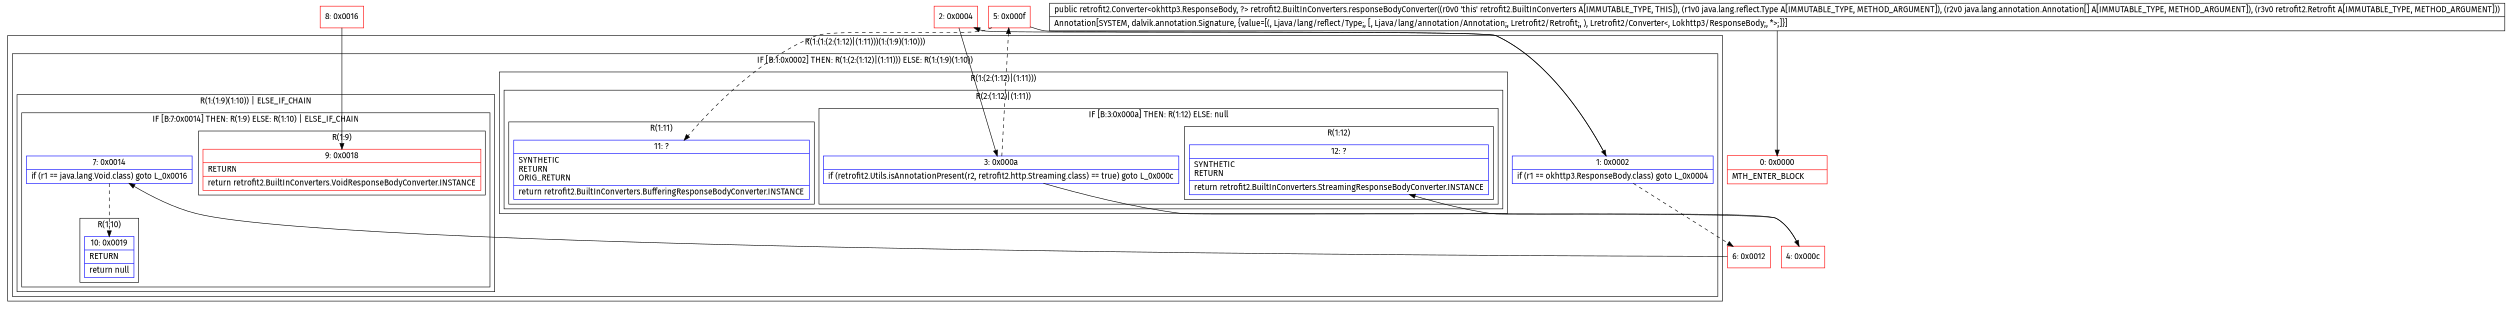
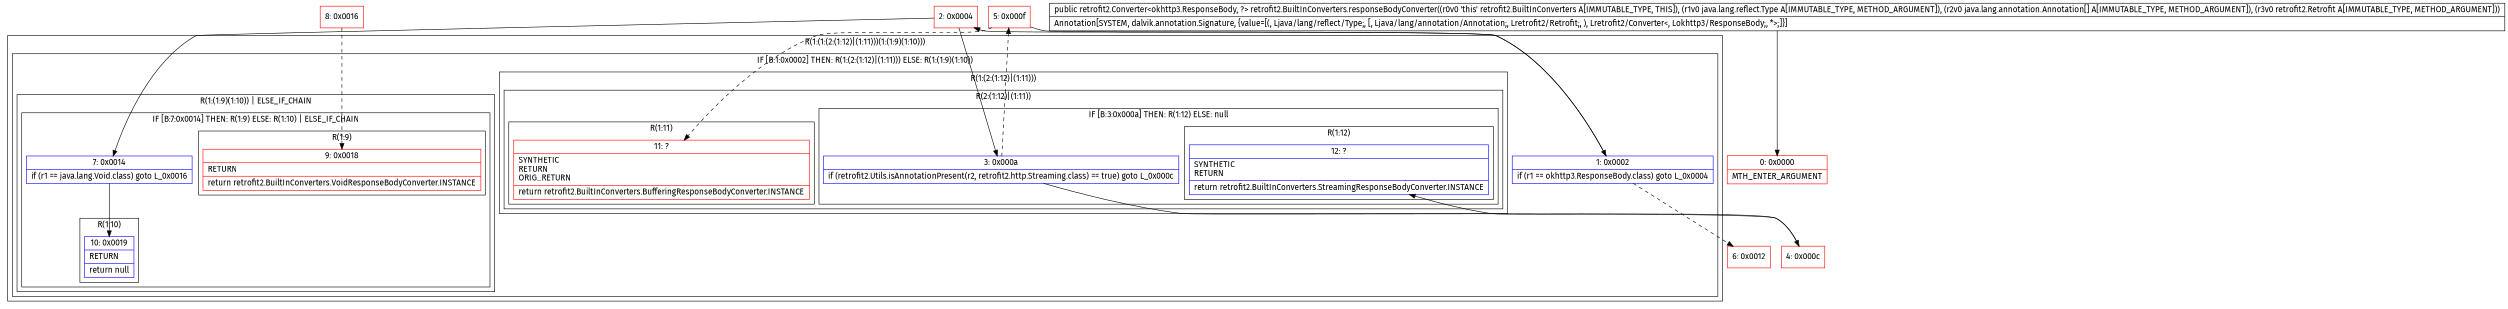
(342, 86) -> (342, 86)
(662, 170) -> (662, 170)
(1768, 177) -> (1777, 177)
(109, 207) -> (109, 207)
(927, 249) -> (493, 28)
